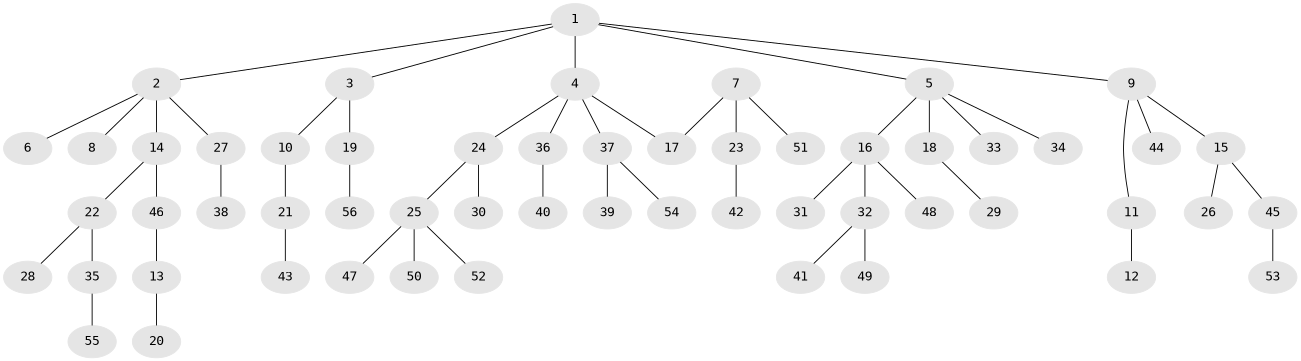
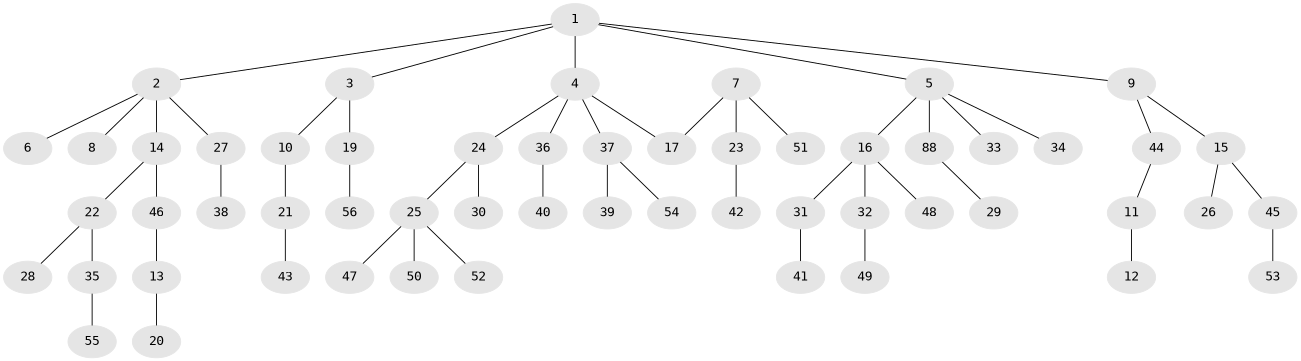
(929, 148) -> (929, 148)
(1124, 148) -> (1144, 181)
(833, 245) -> (801, 245)
